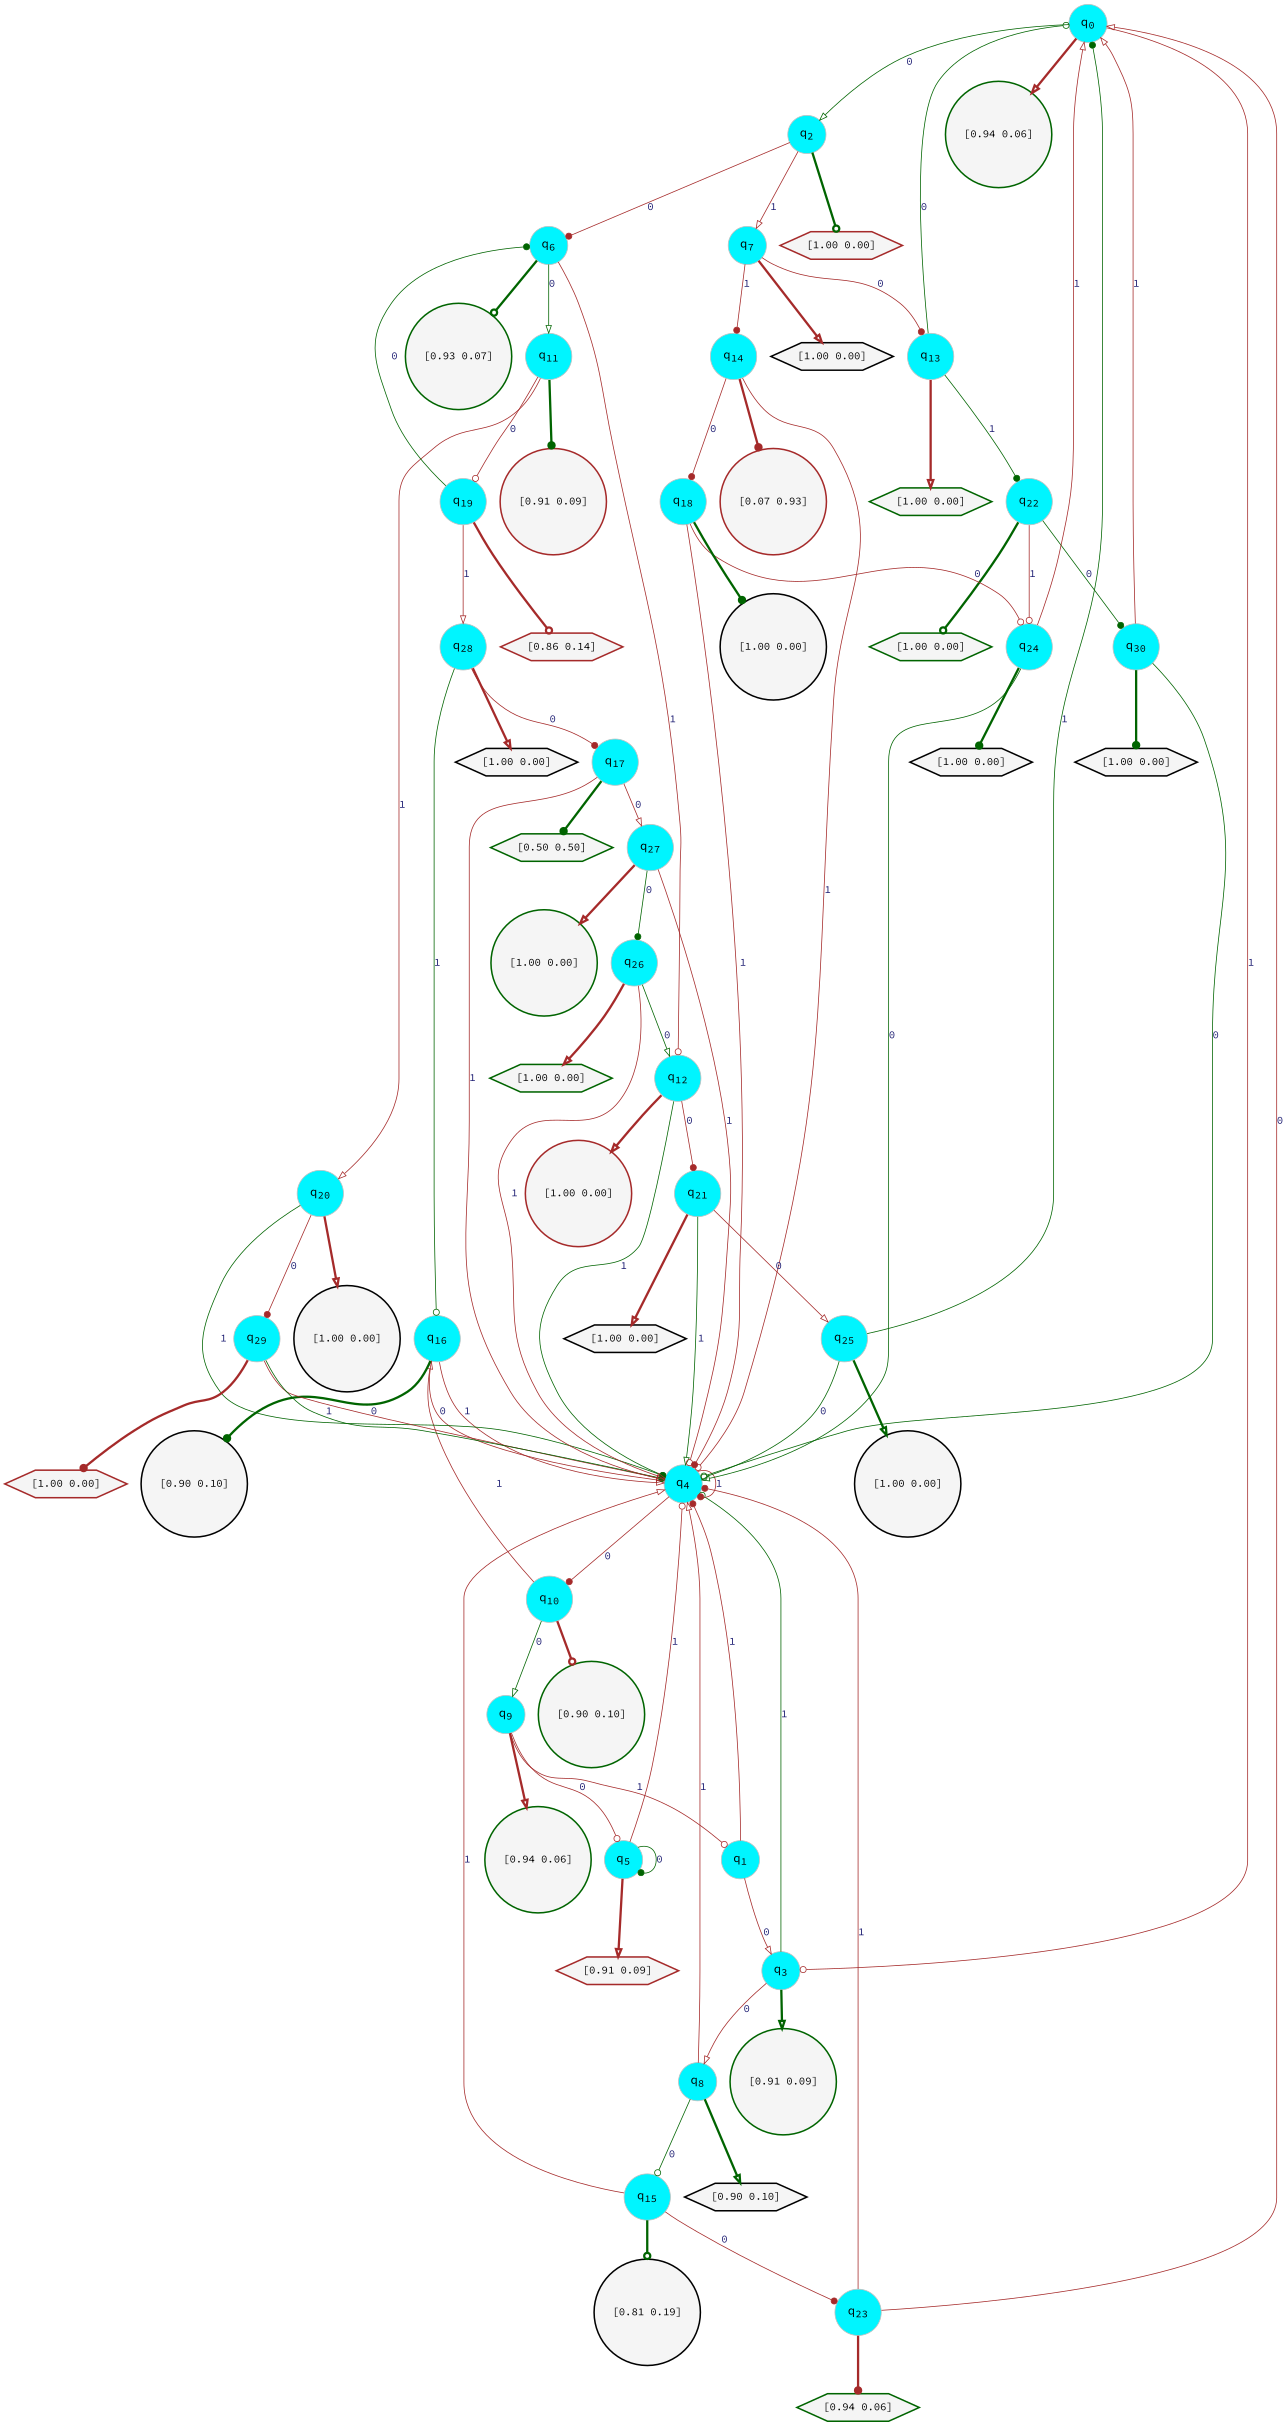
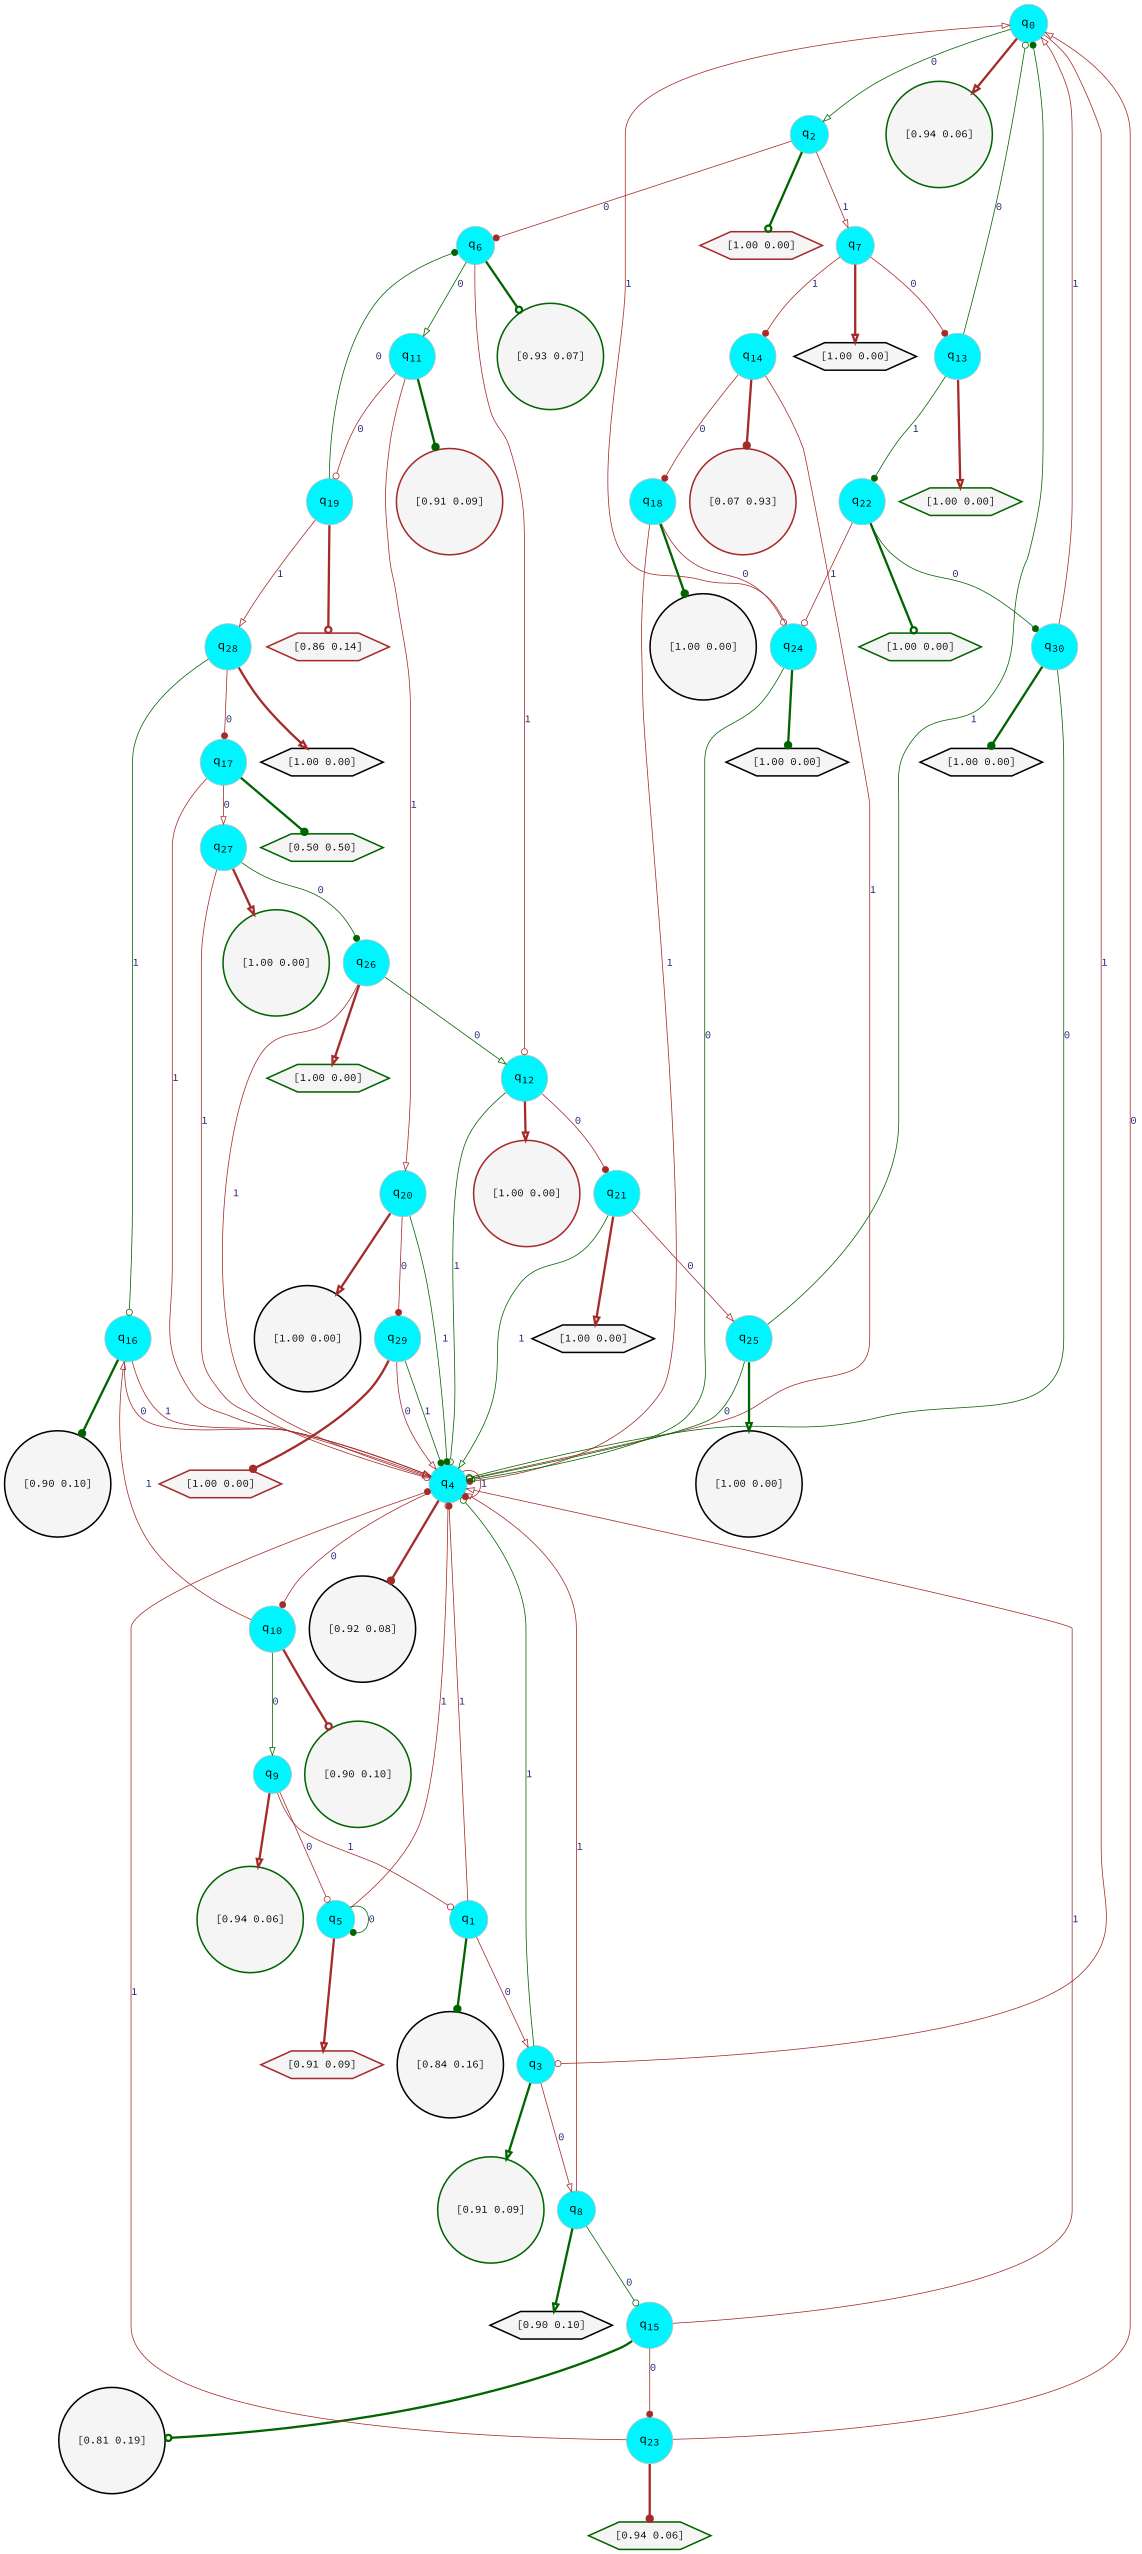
none -> (362, 1629)
none -> (450, 2065)
